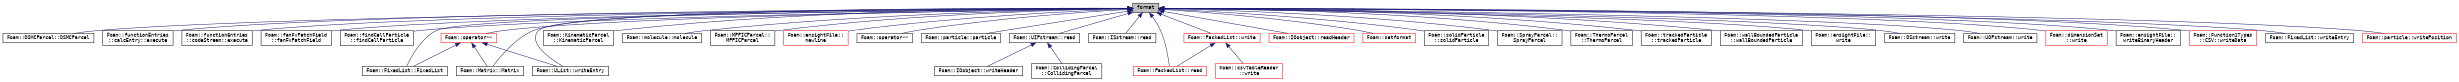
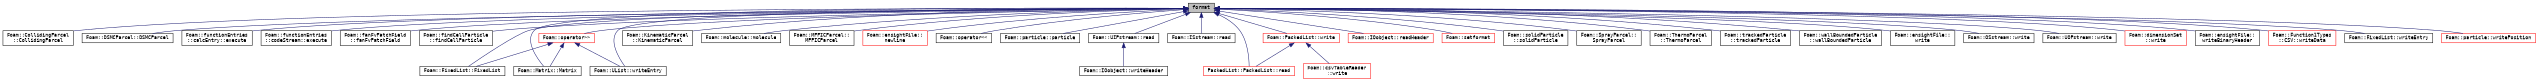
(1056, 55) -> (628, 11)
(1170, 71) -> (1249, 71)
